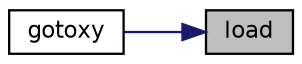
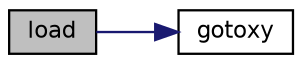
(153, 32) -> (126, 32)
